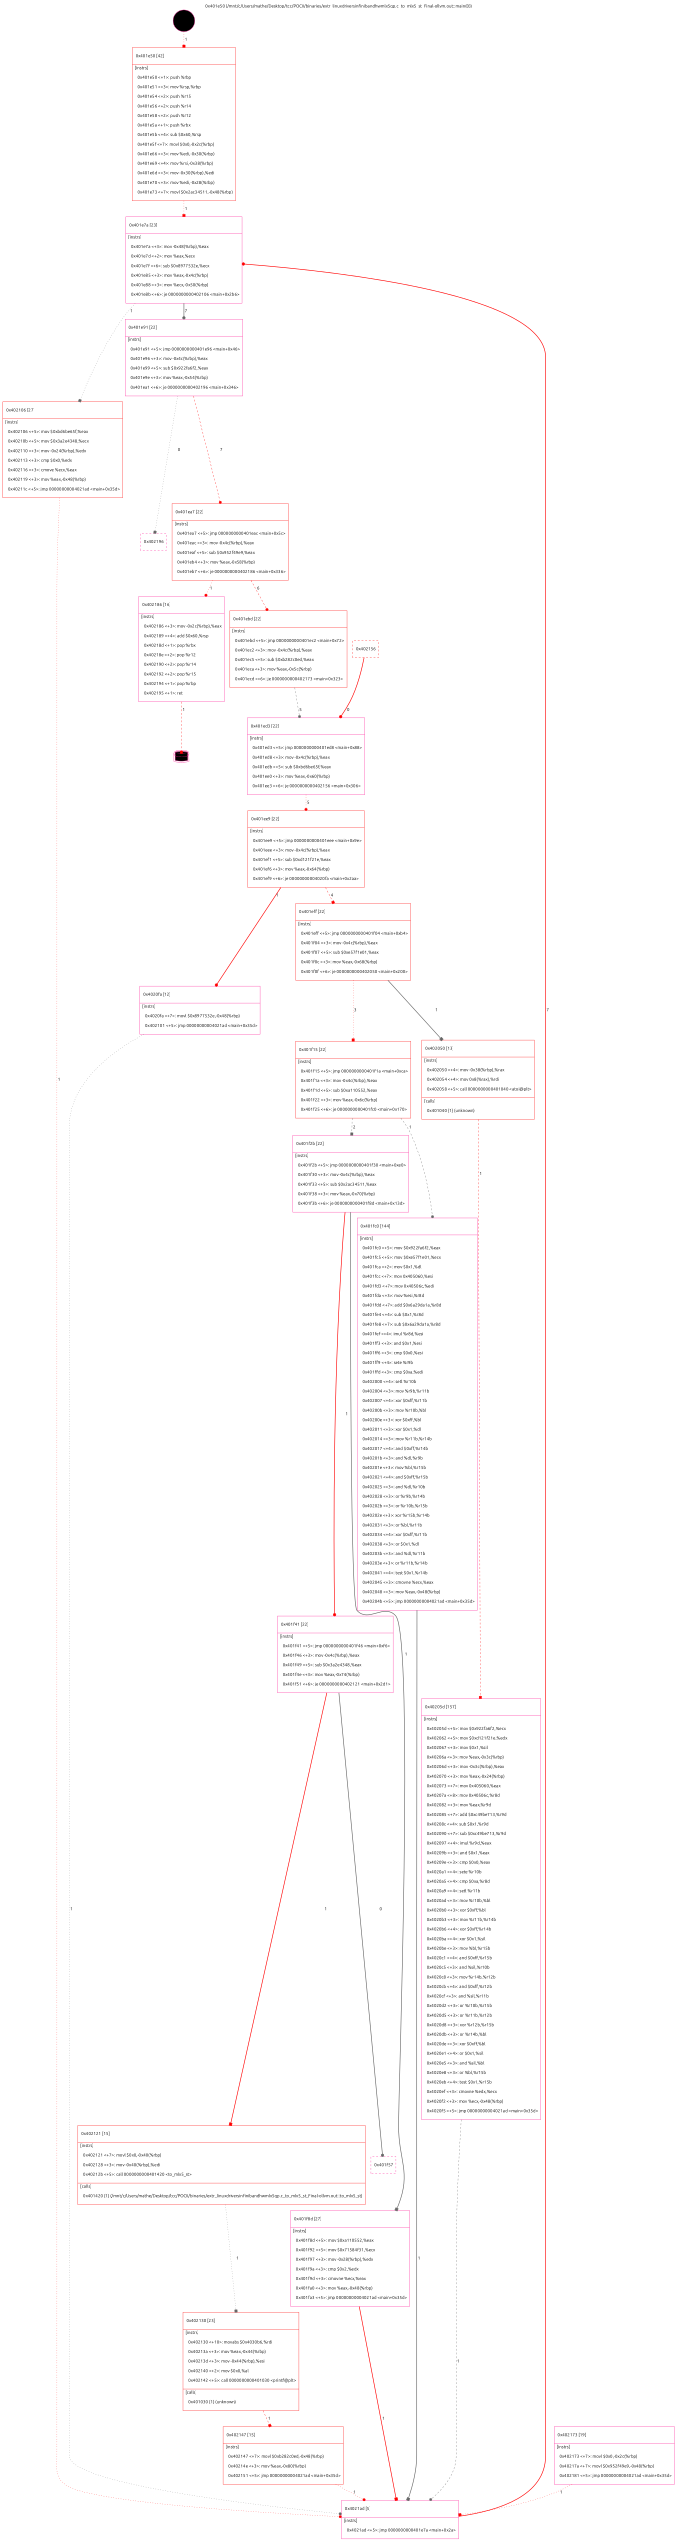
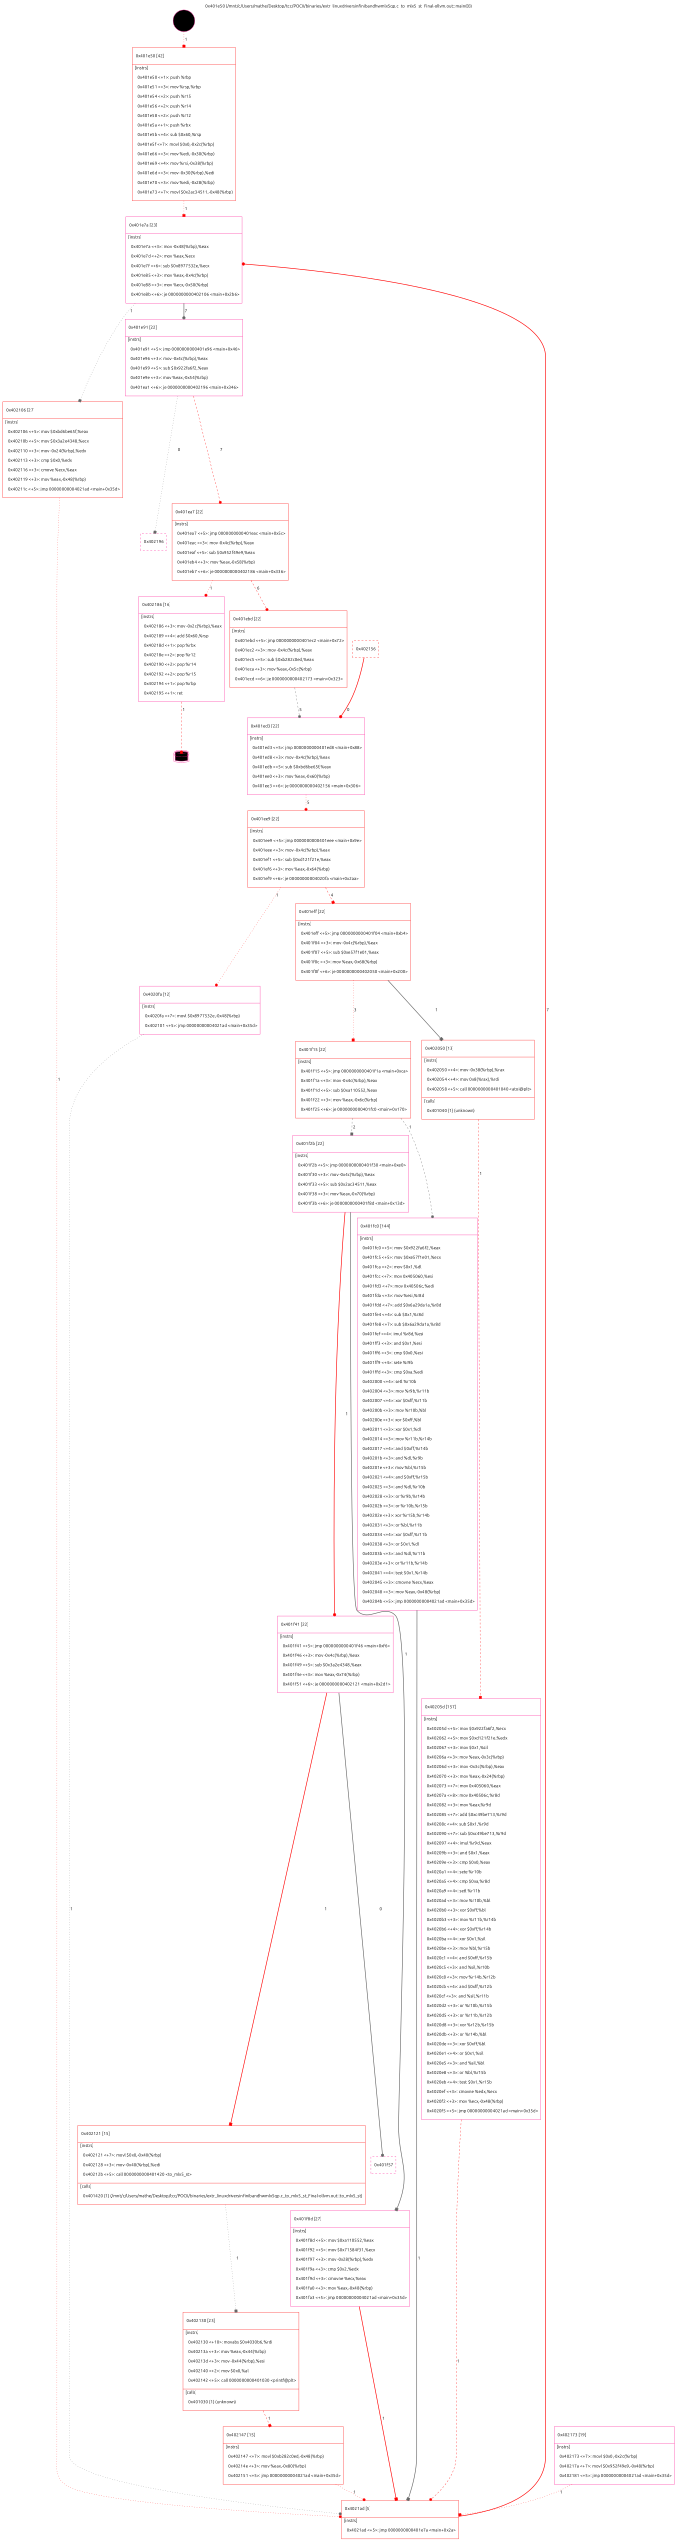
(249, 936) -> (249, 936)
(456, 2313) -> (456, 2313)
(400, 2520) -> (400, 2520)
